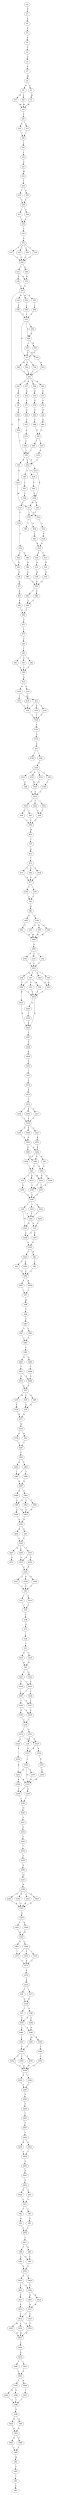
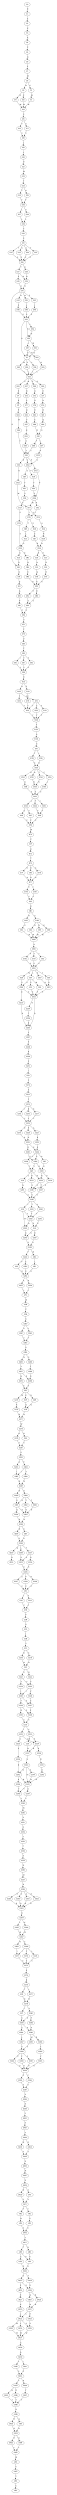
none -> (25, 539)
none -> (34, 763)
